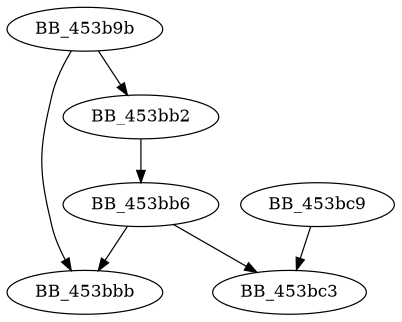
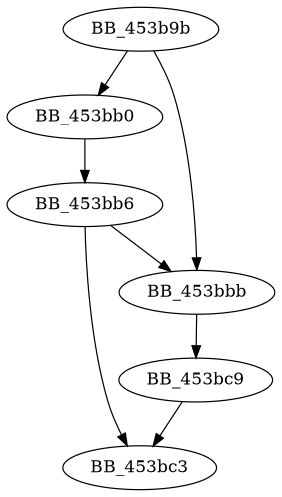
(141, 117) -> (85, 117)
none -> (196, 330)
